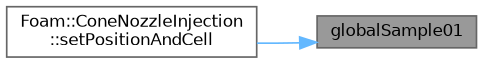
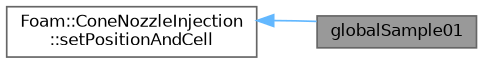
(278, 43) -> (295, 21)
